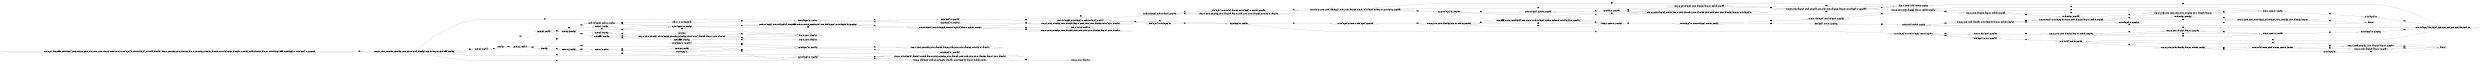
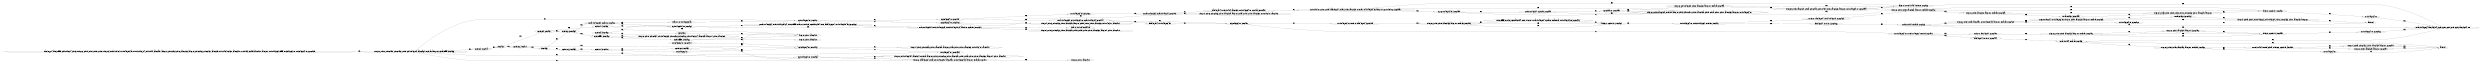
none -> (1081, 14)
(2183, 17) -> (2183, 17)
(621, 29) -> (640, 27)
(495, 49) -> (492, 48)
